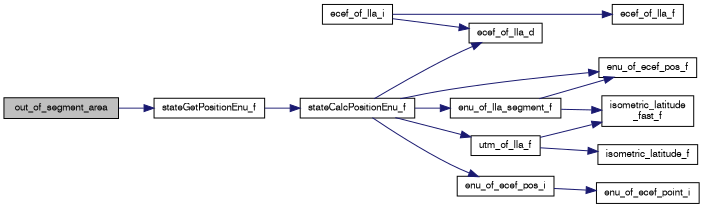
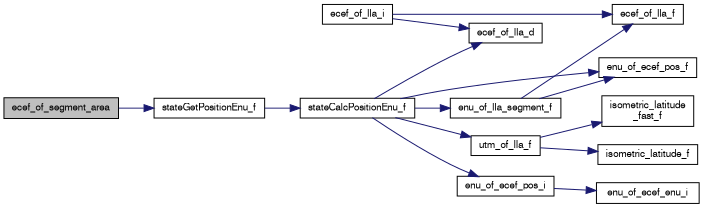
(61, 108) -> (61, 108)
(576, 110) -> (573, 64)
(648, 193) -> (648, 193)
